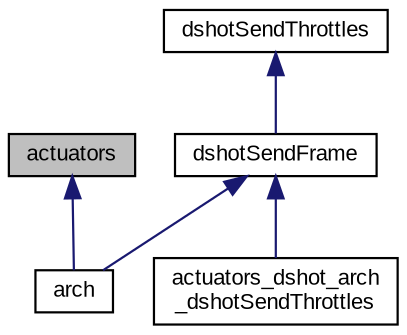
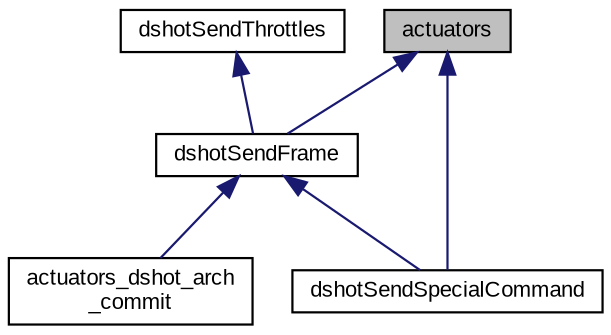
none -> (343, 99)
(74, 291) -> (447, 291)
(276, 291) -> (131, 291)
